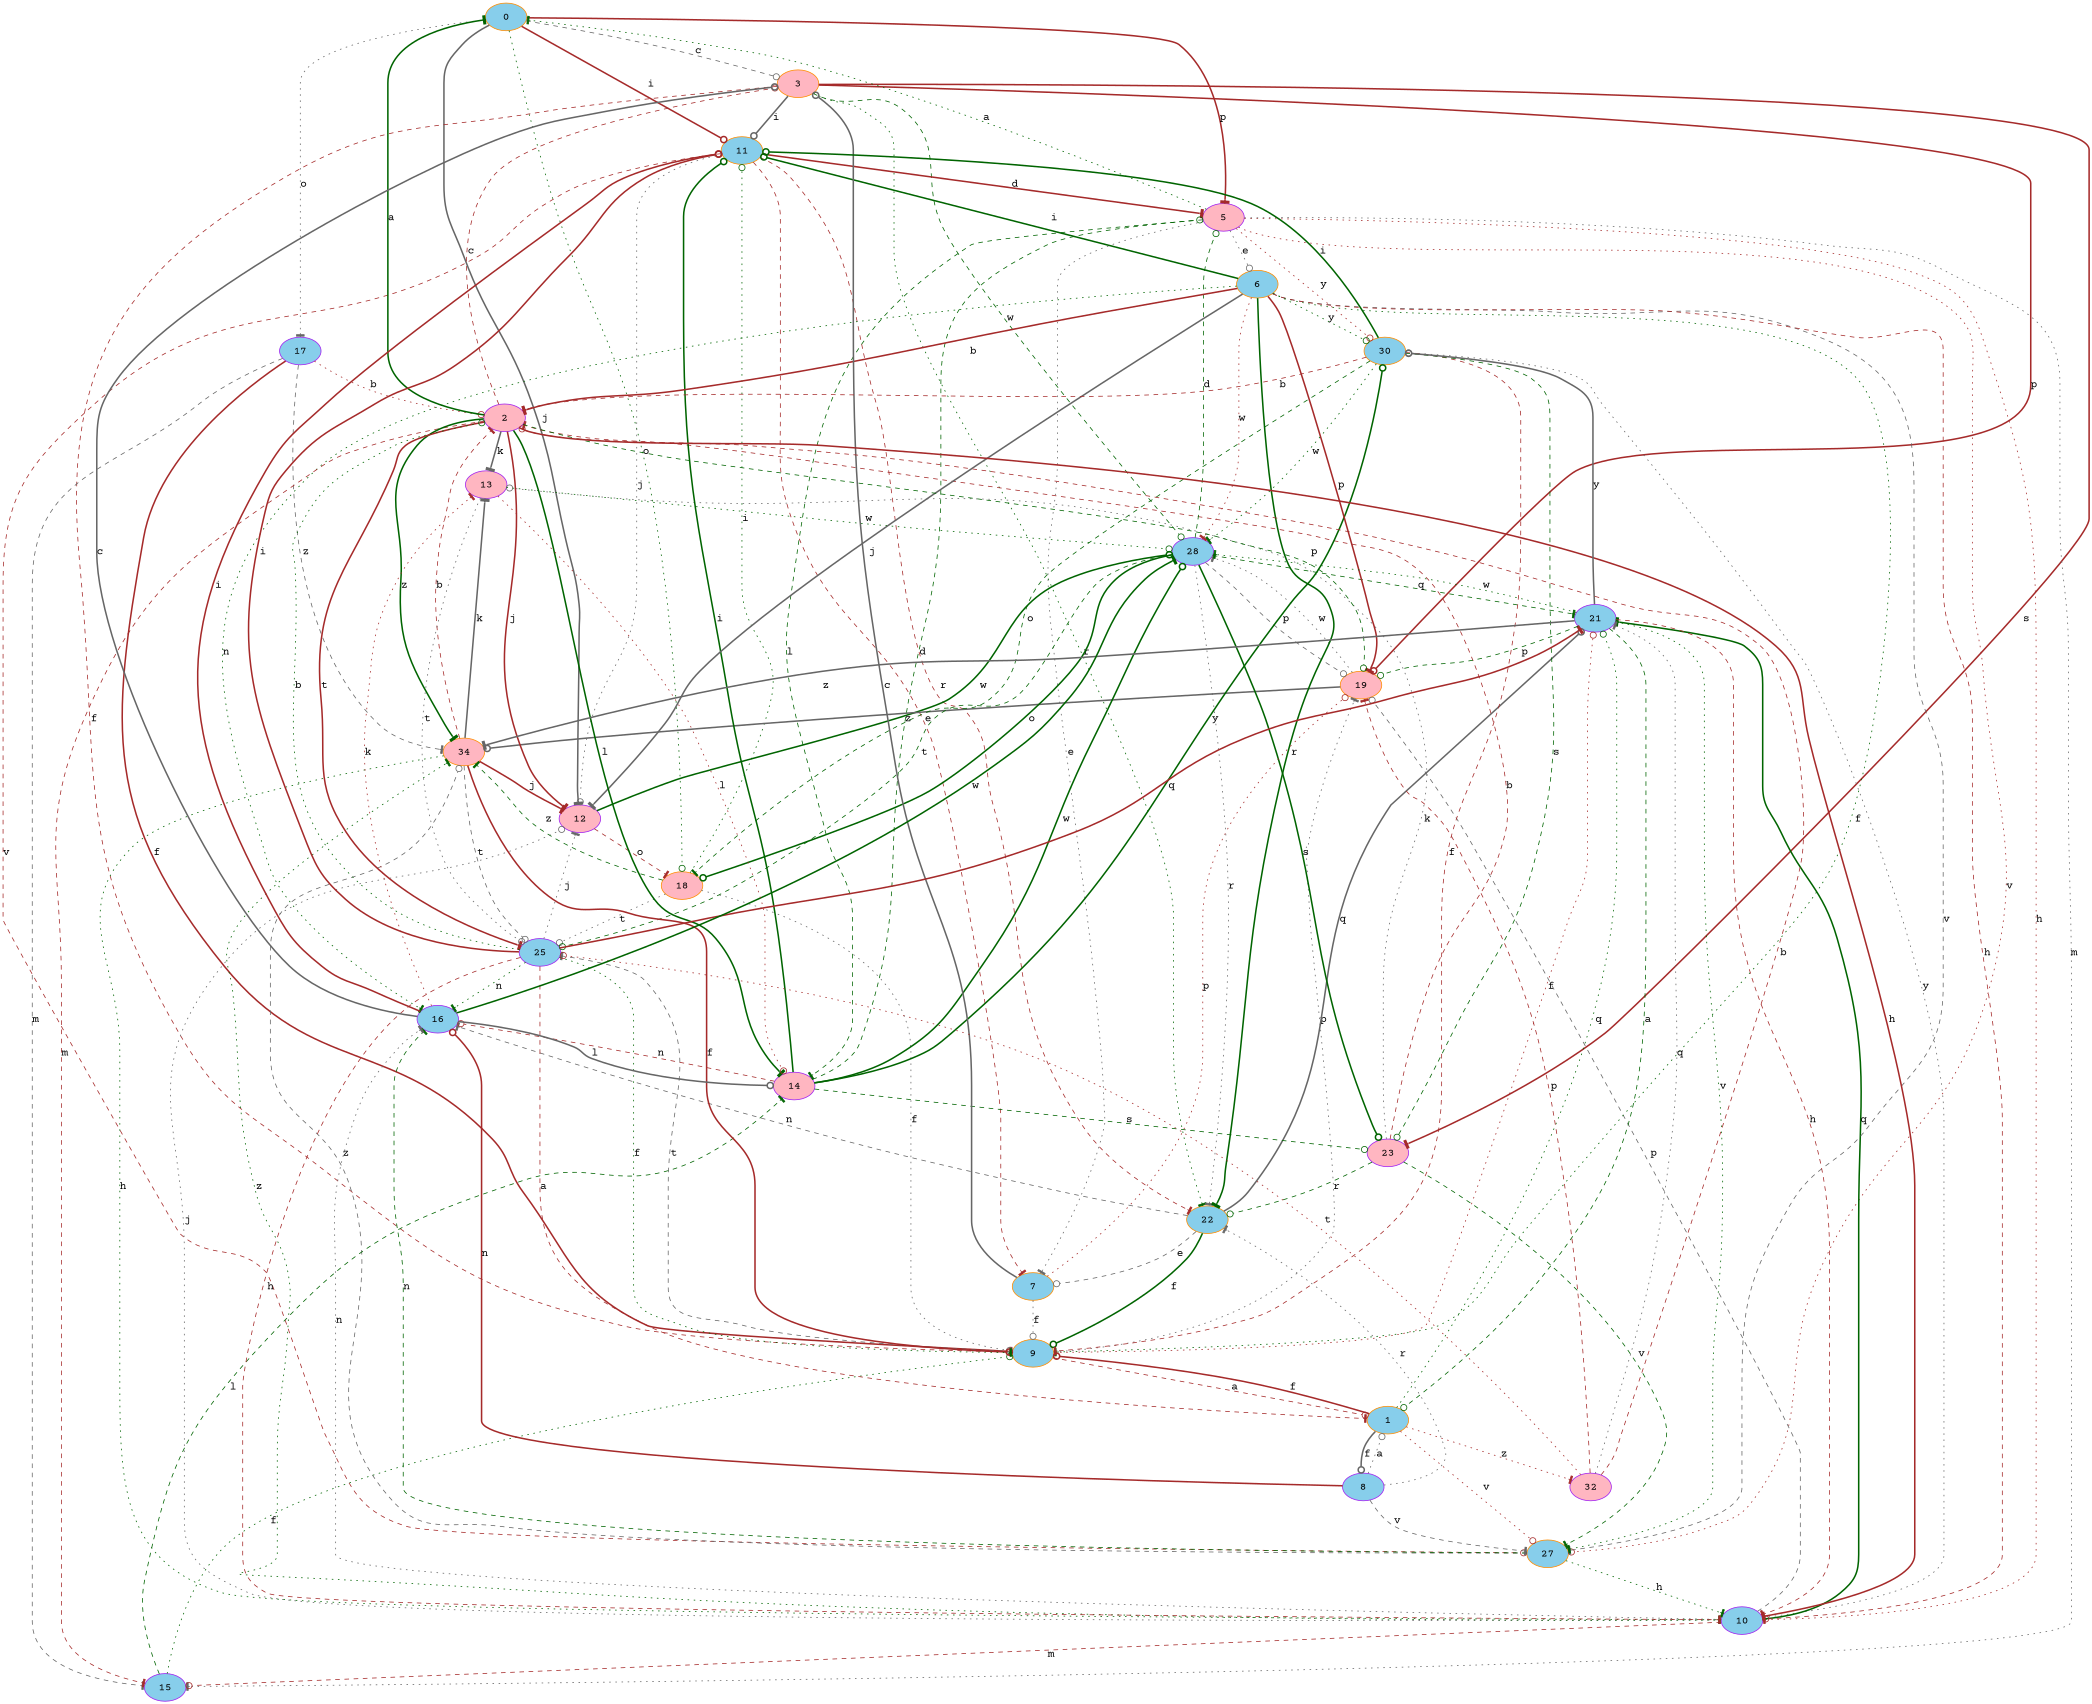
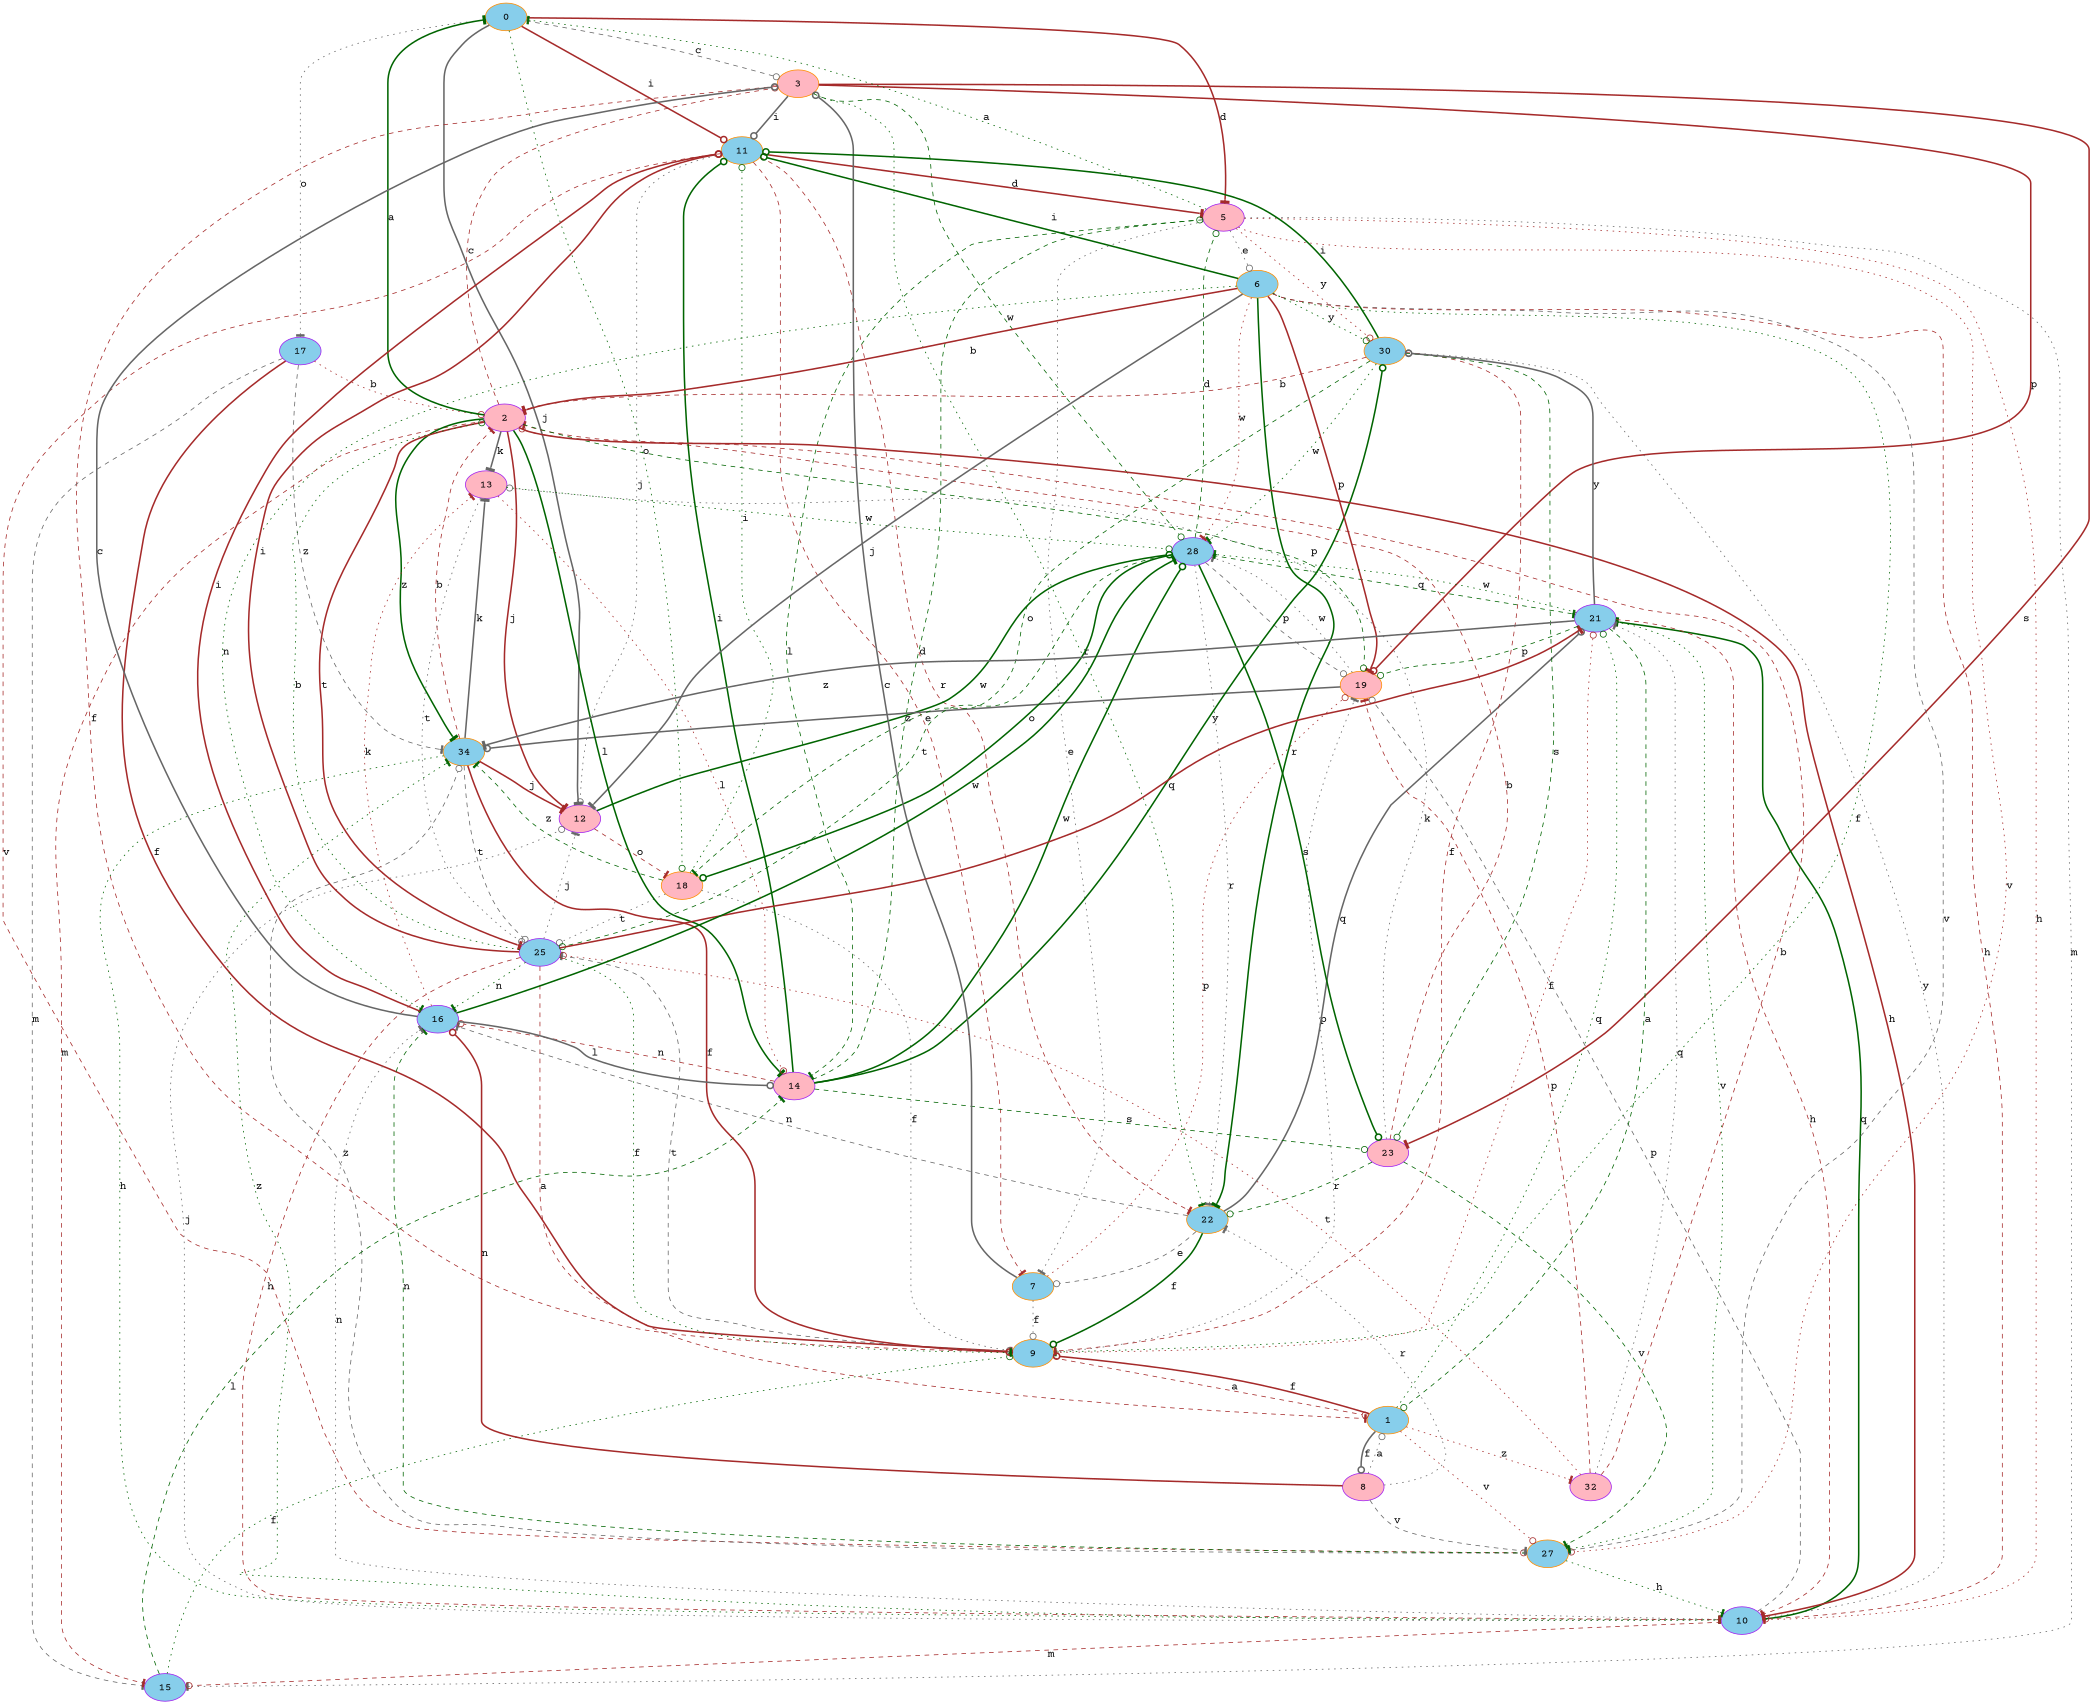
(1223, 117) -> (1223, 117)
(464, 752) -> (464, 752)
(1363, 1487) -> (1363, 1487)
